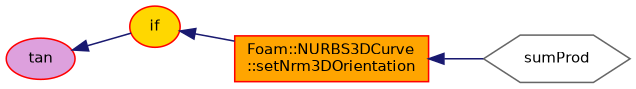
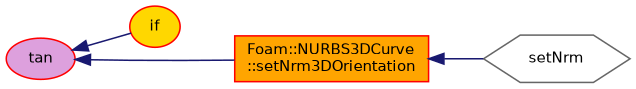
(215, 37) -> (163, 60)
(557, 59) -> (557, 59)
